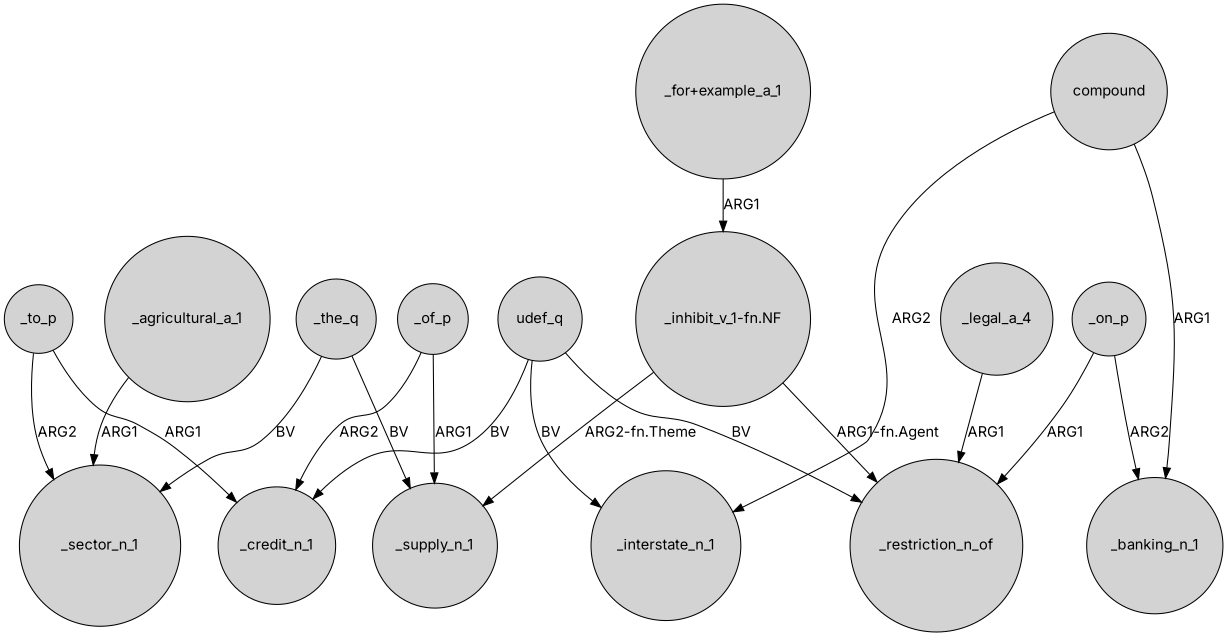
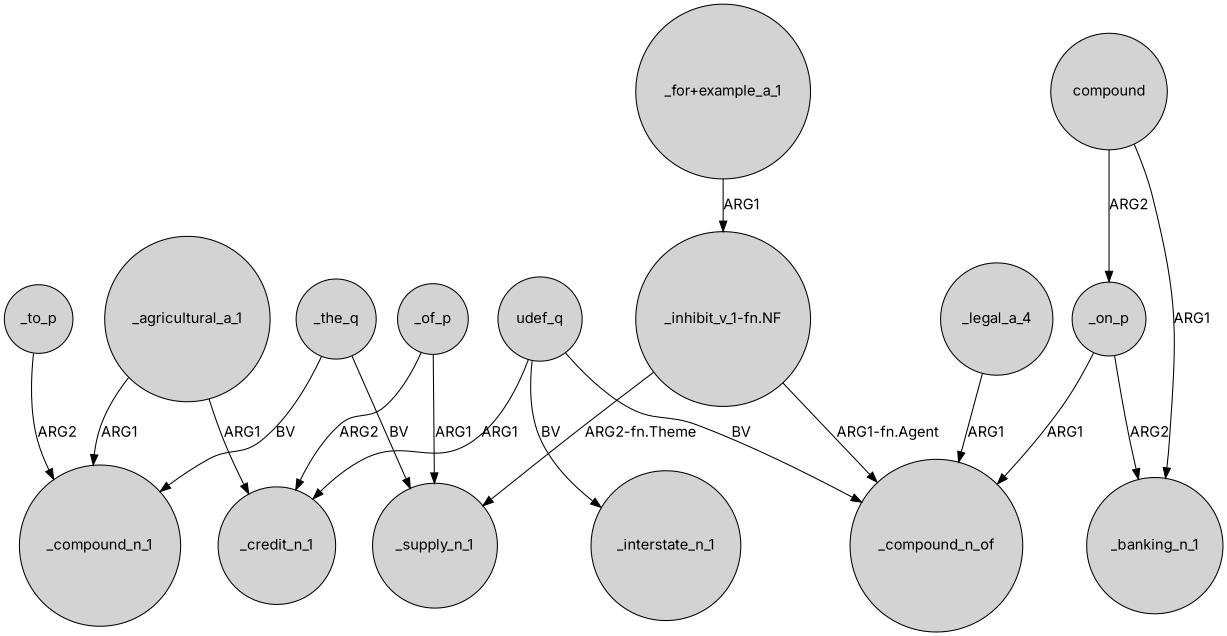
(876, 305) -> (1109, 210)
(137, 424) -> (225, 442)
(500, 433) -> (500, 433)
(100, 546) -> (100, 546)
(936, 546) -> (936, 546)
